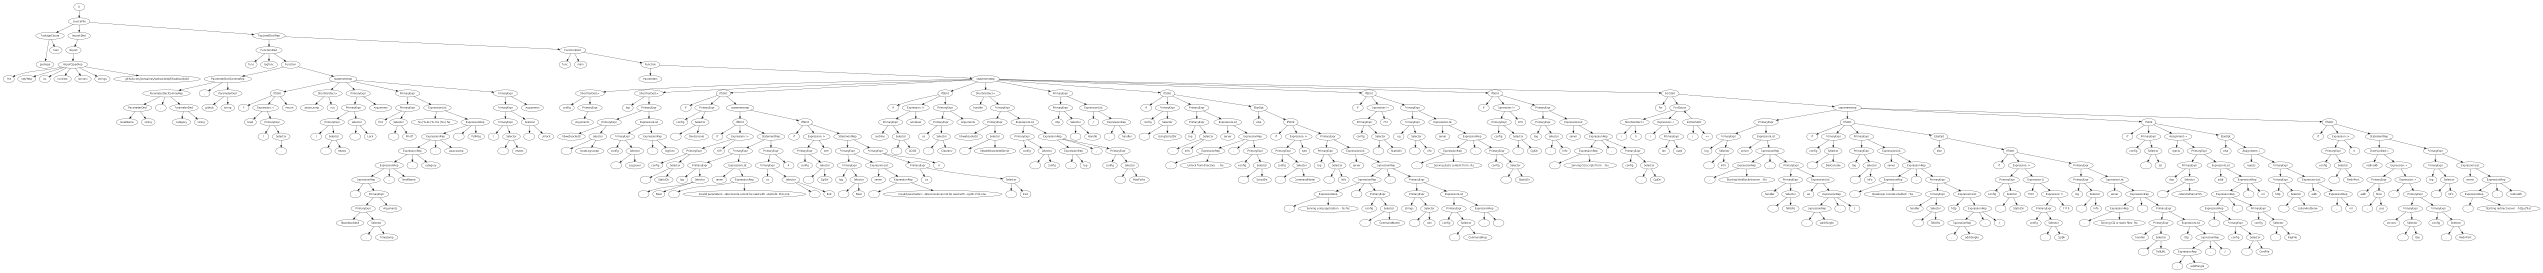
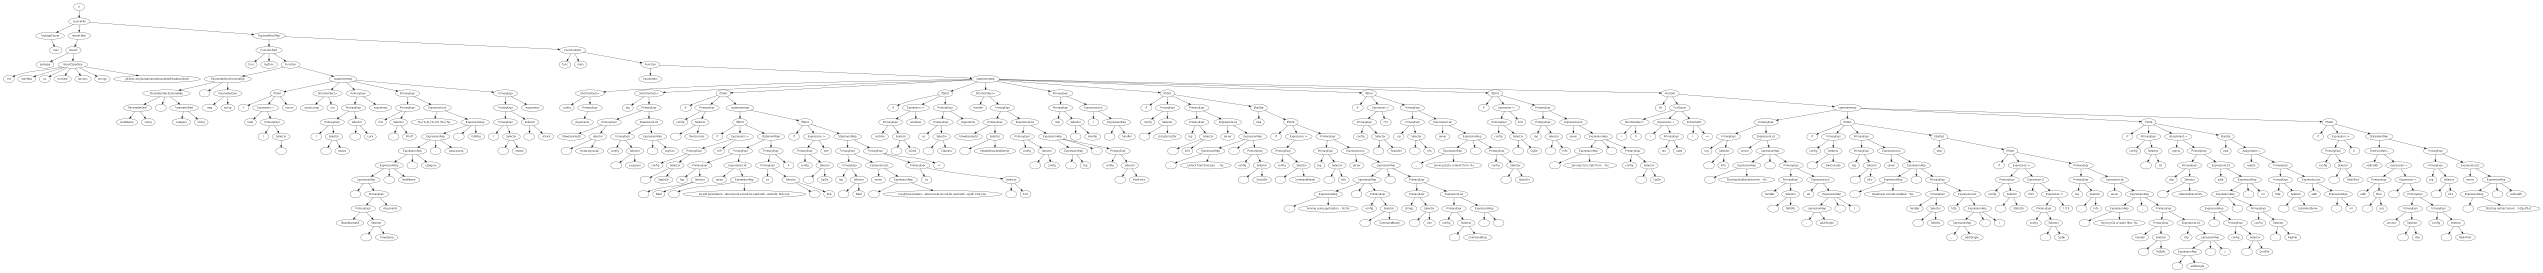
(47, 49) -> (60, 57)
(210, 108) -> (210, 108)
(1689, 115) -> (1685, 114)
(1304, 151) -> none
